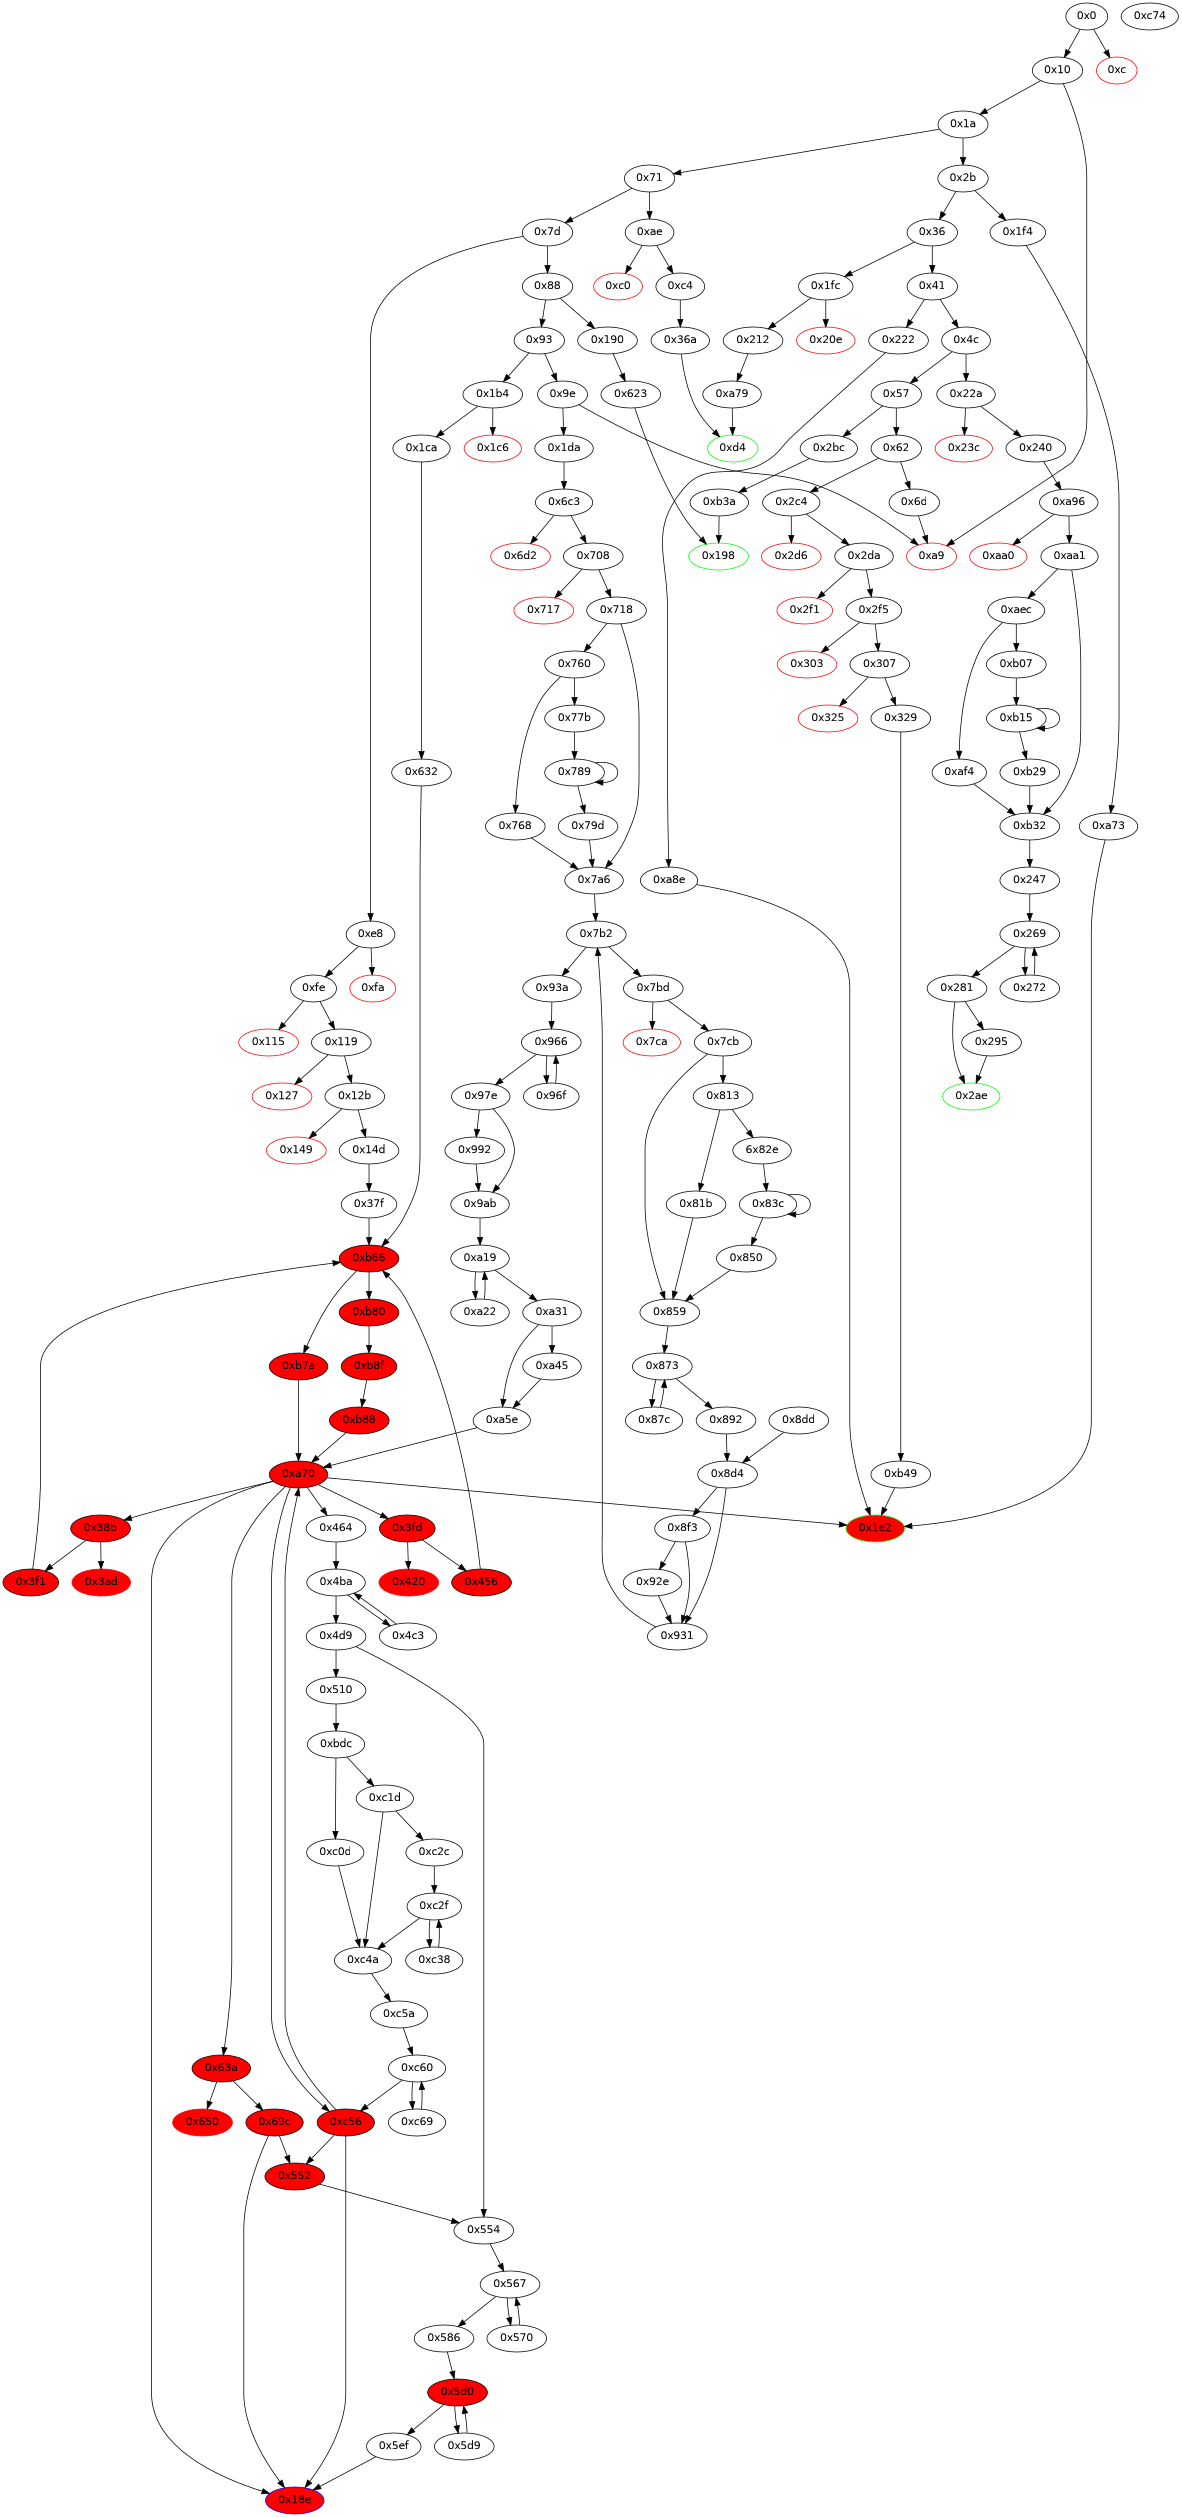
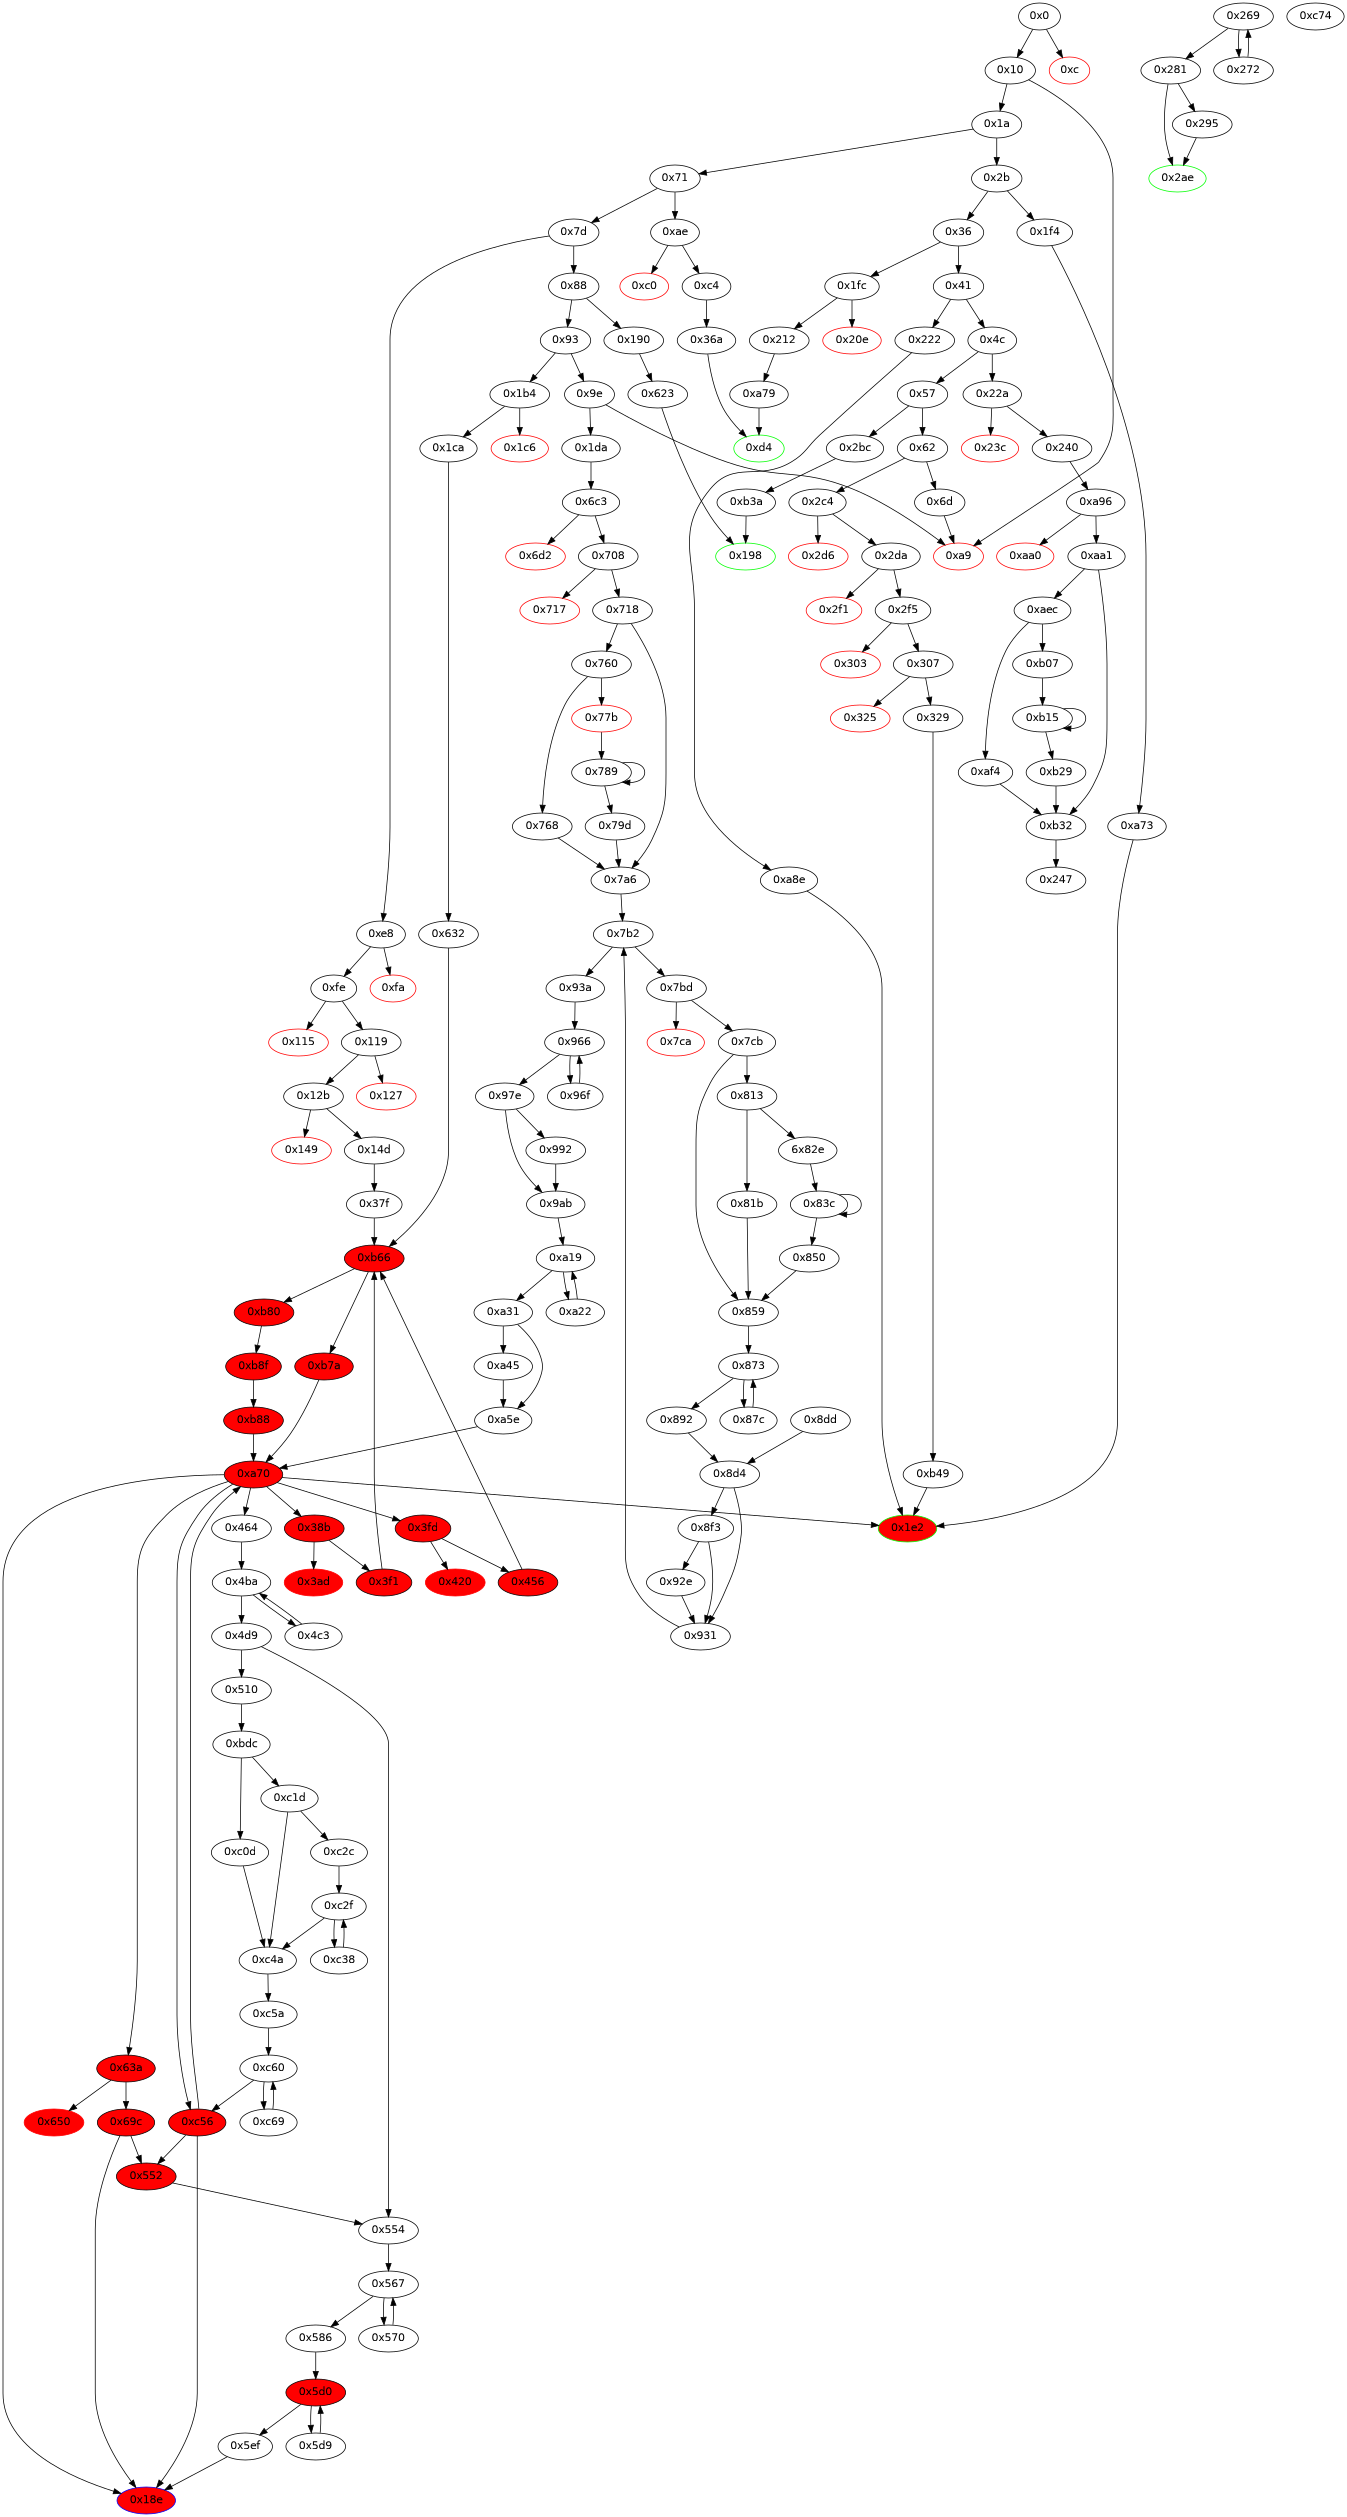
(575, 718) -> (602, 718)
(1030, 904) -> none
